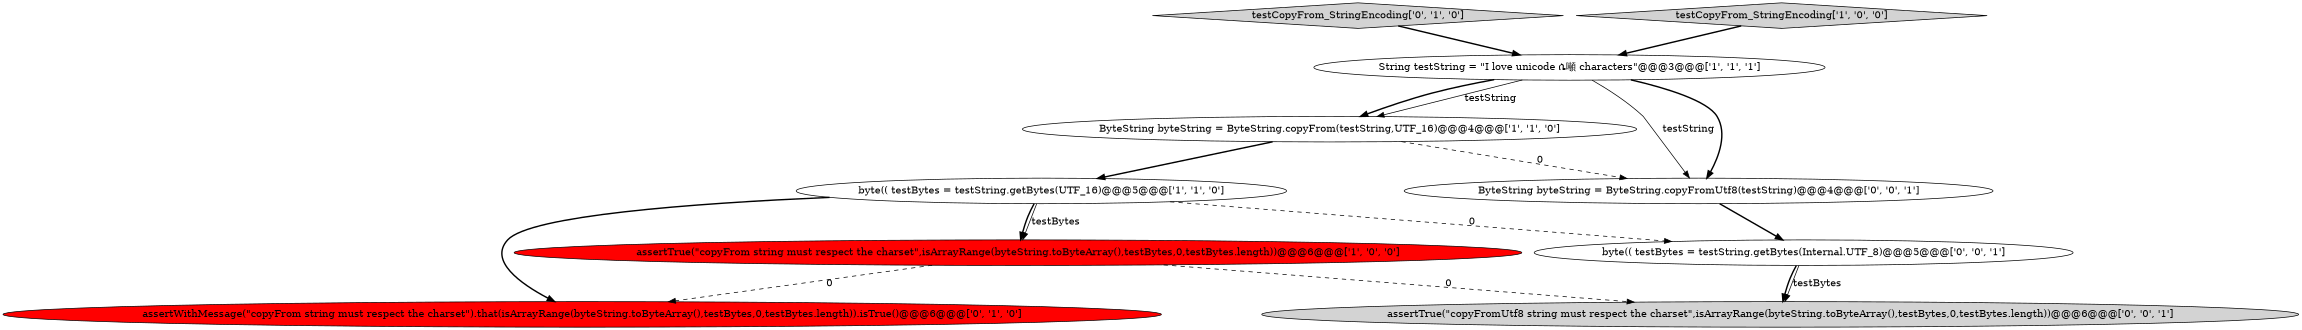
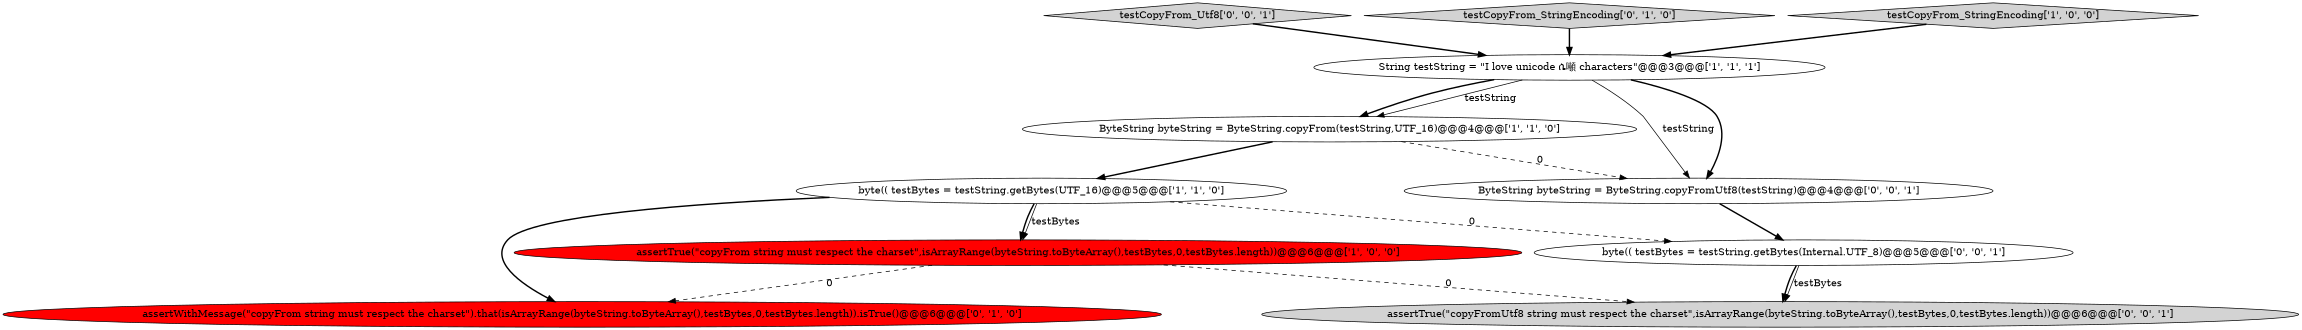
none -> (1198, 16)
